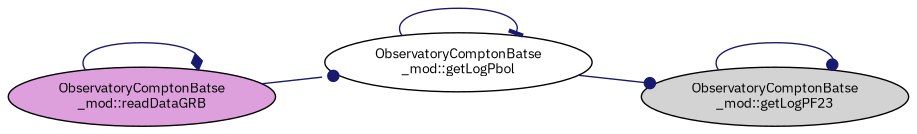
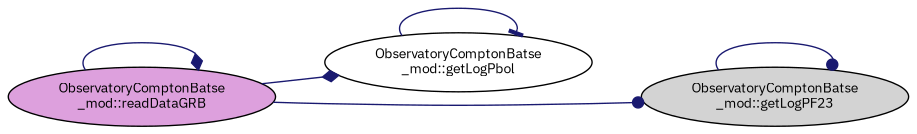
(611, 79) -> (453, 105)
(292, 80) -> (292, 80)
